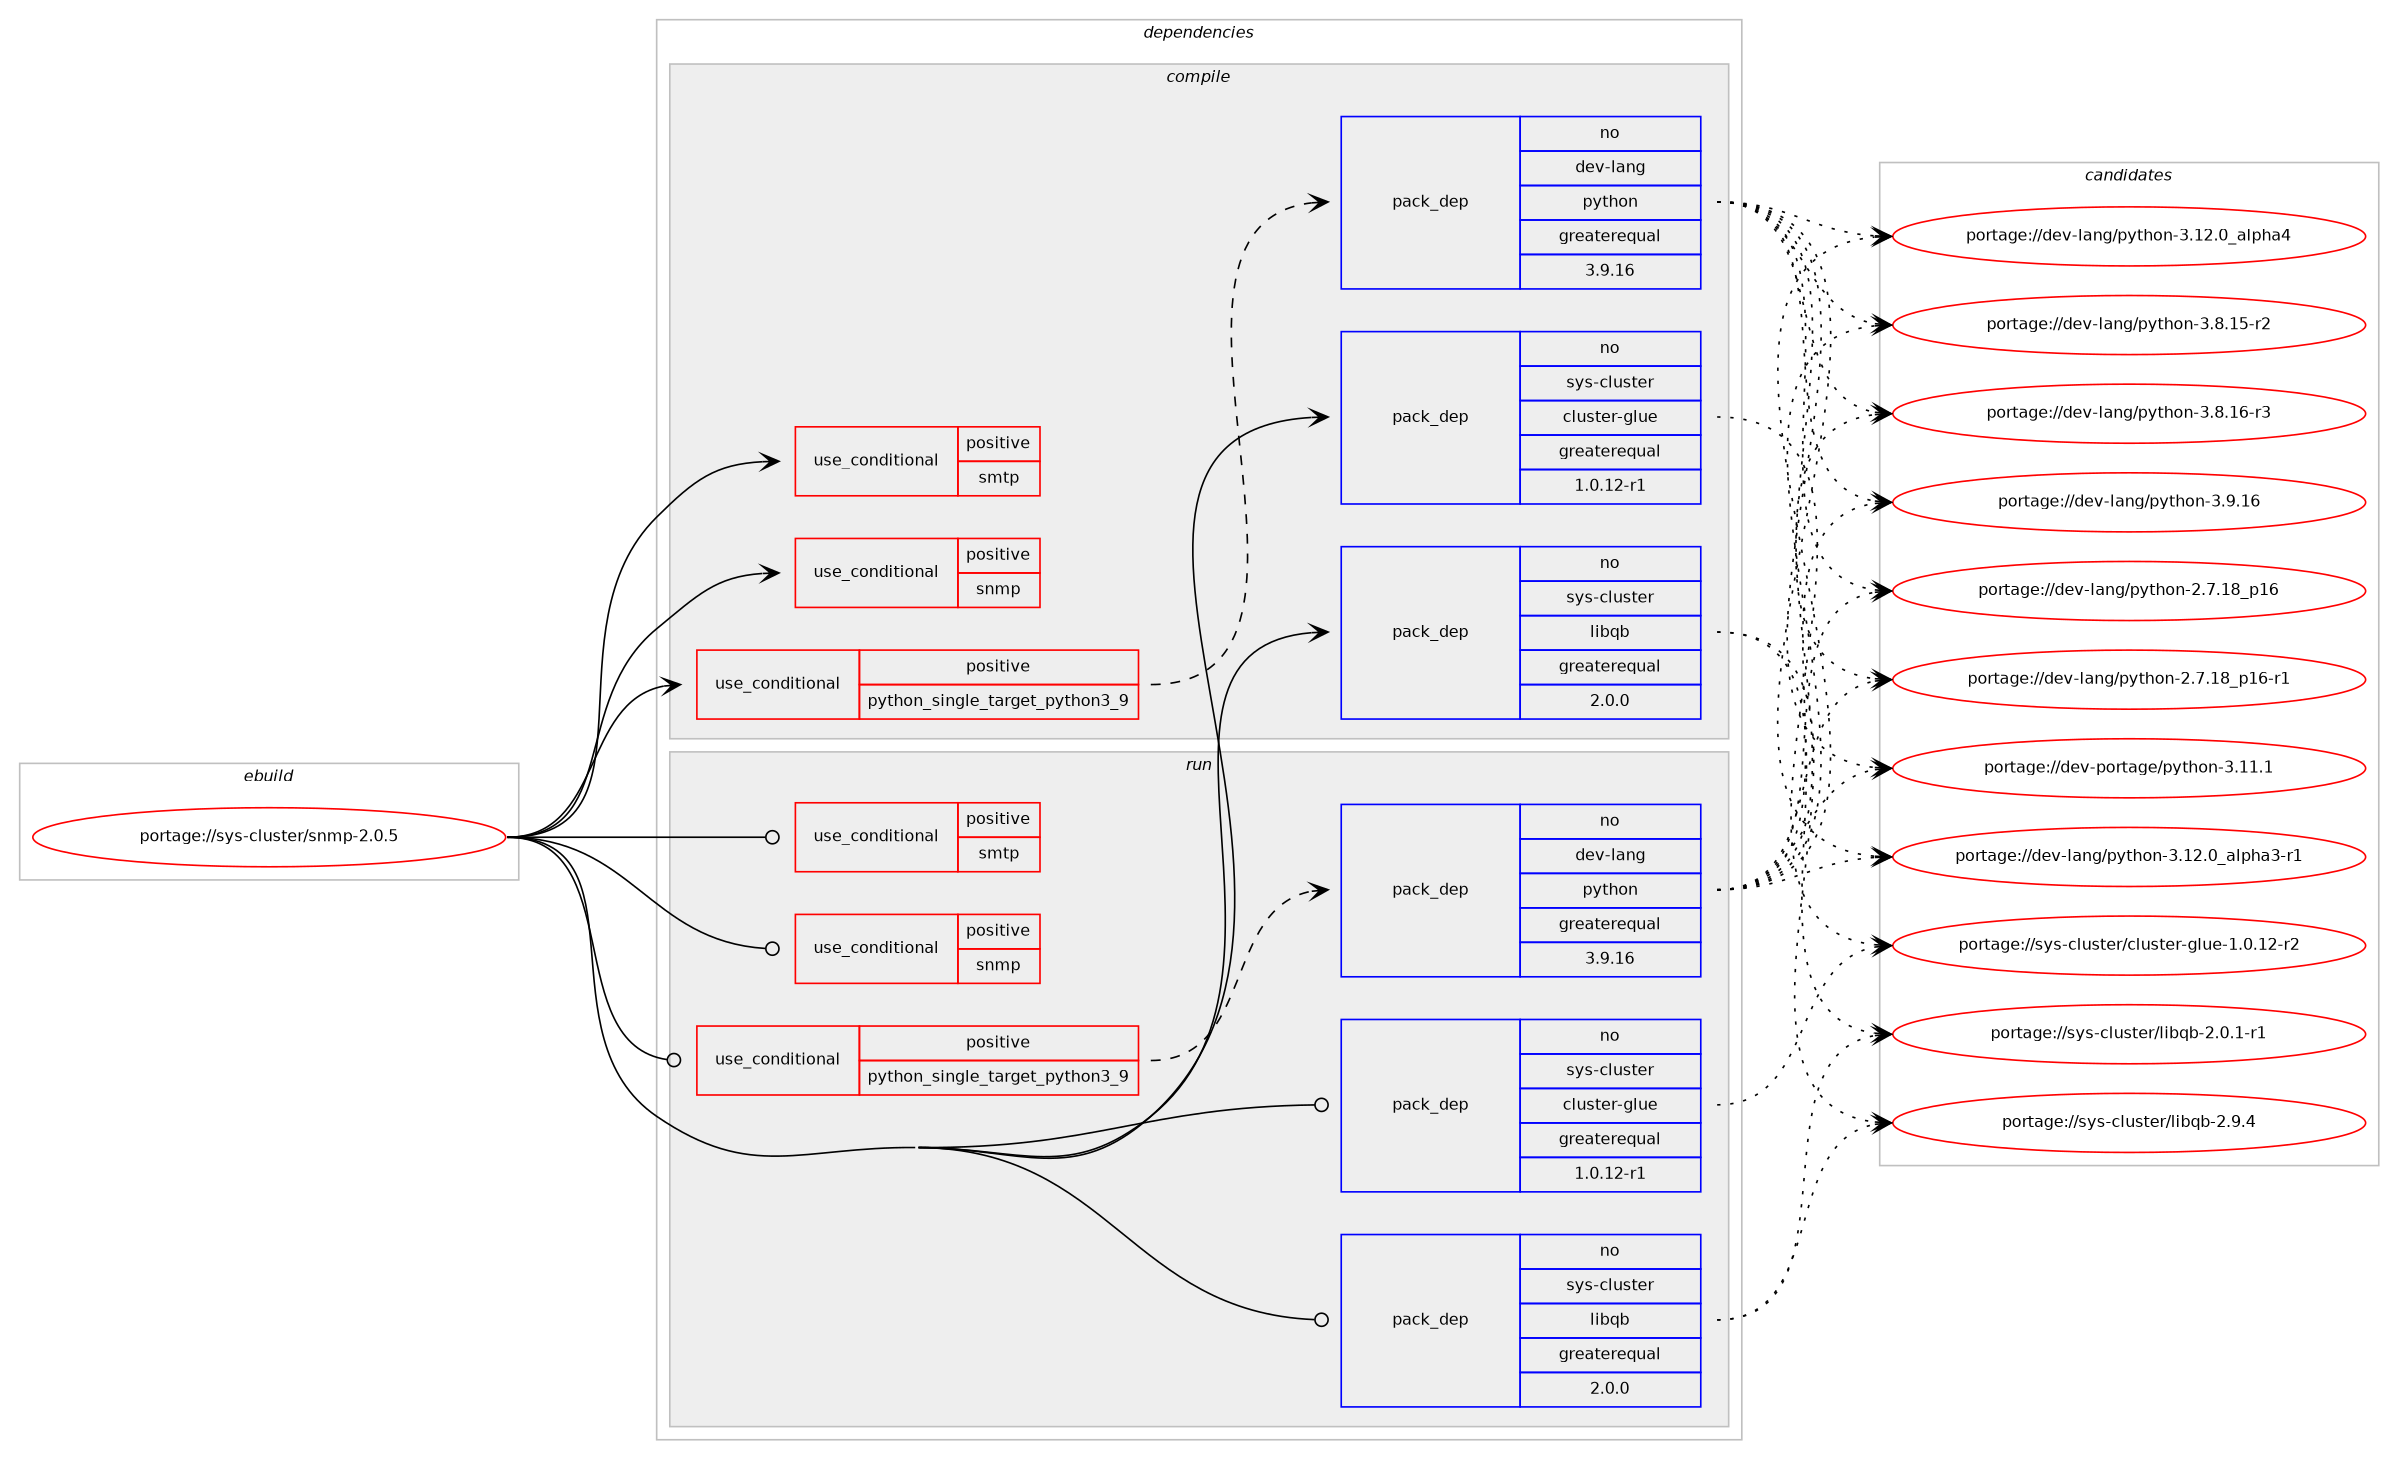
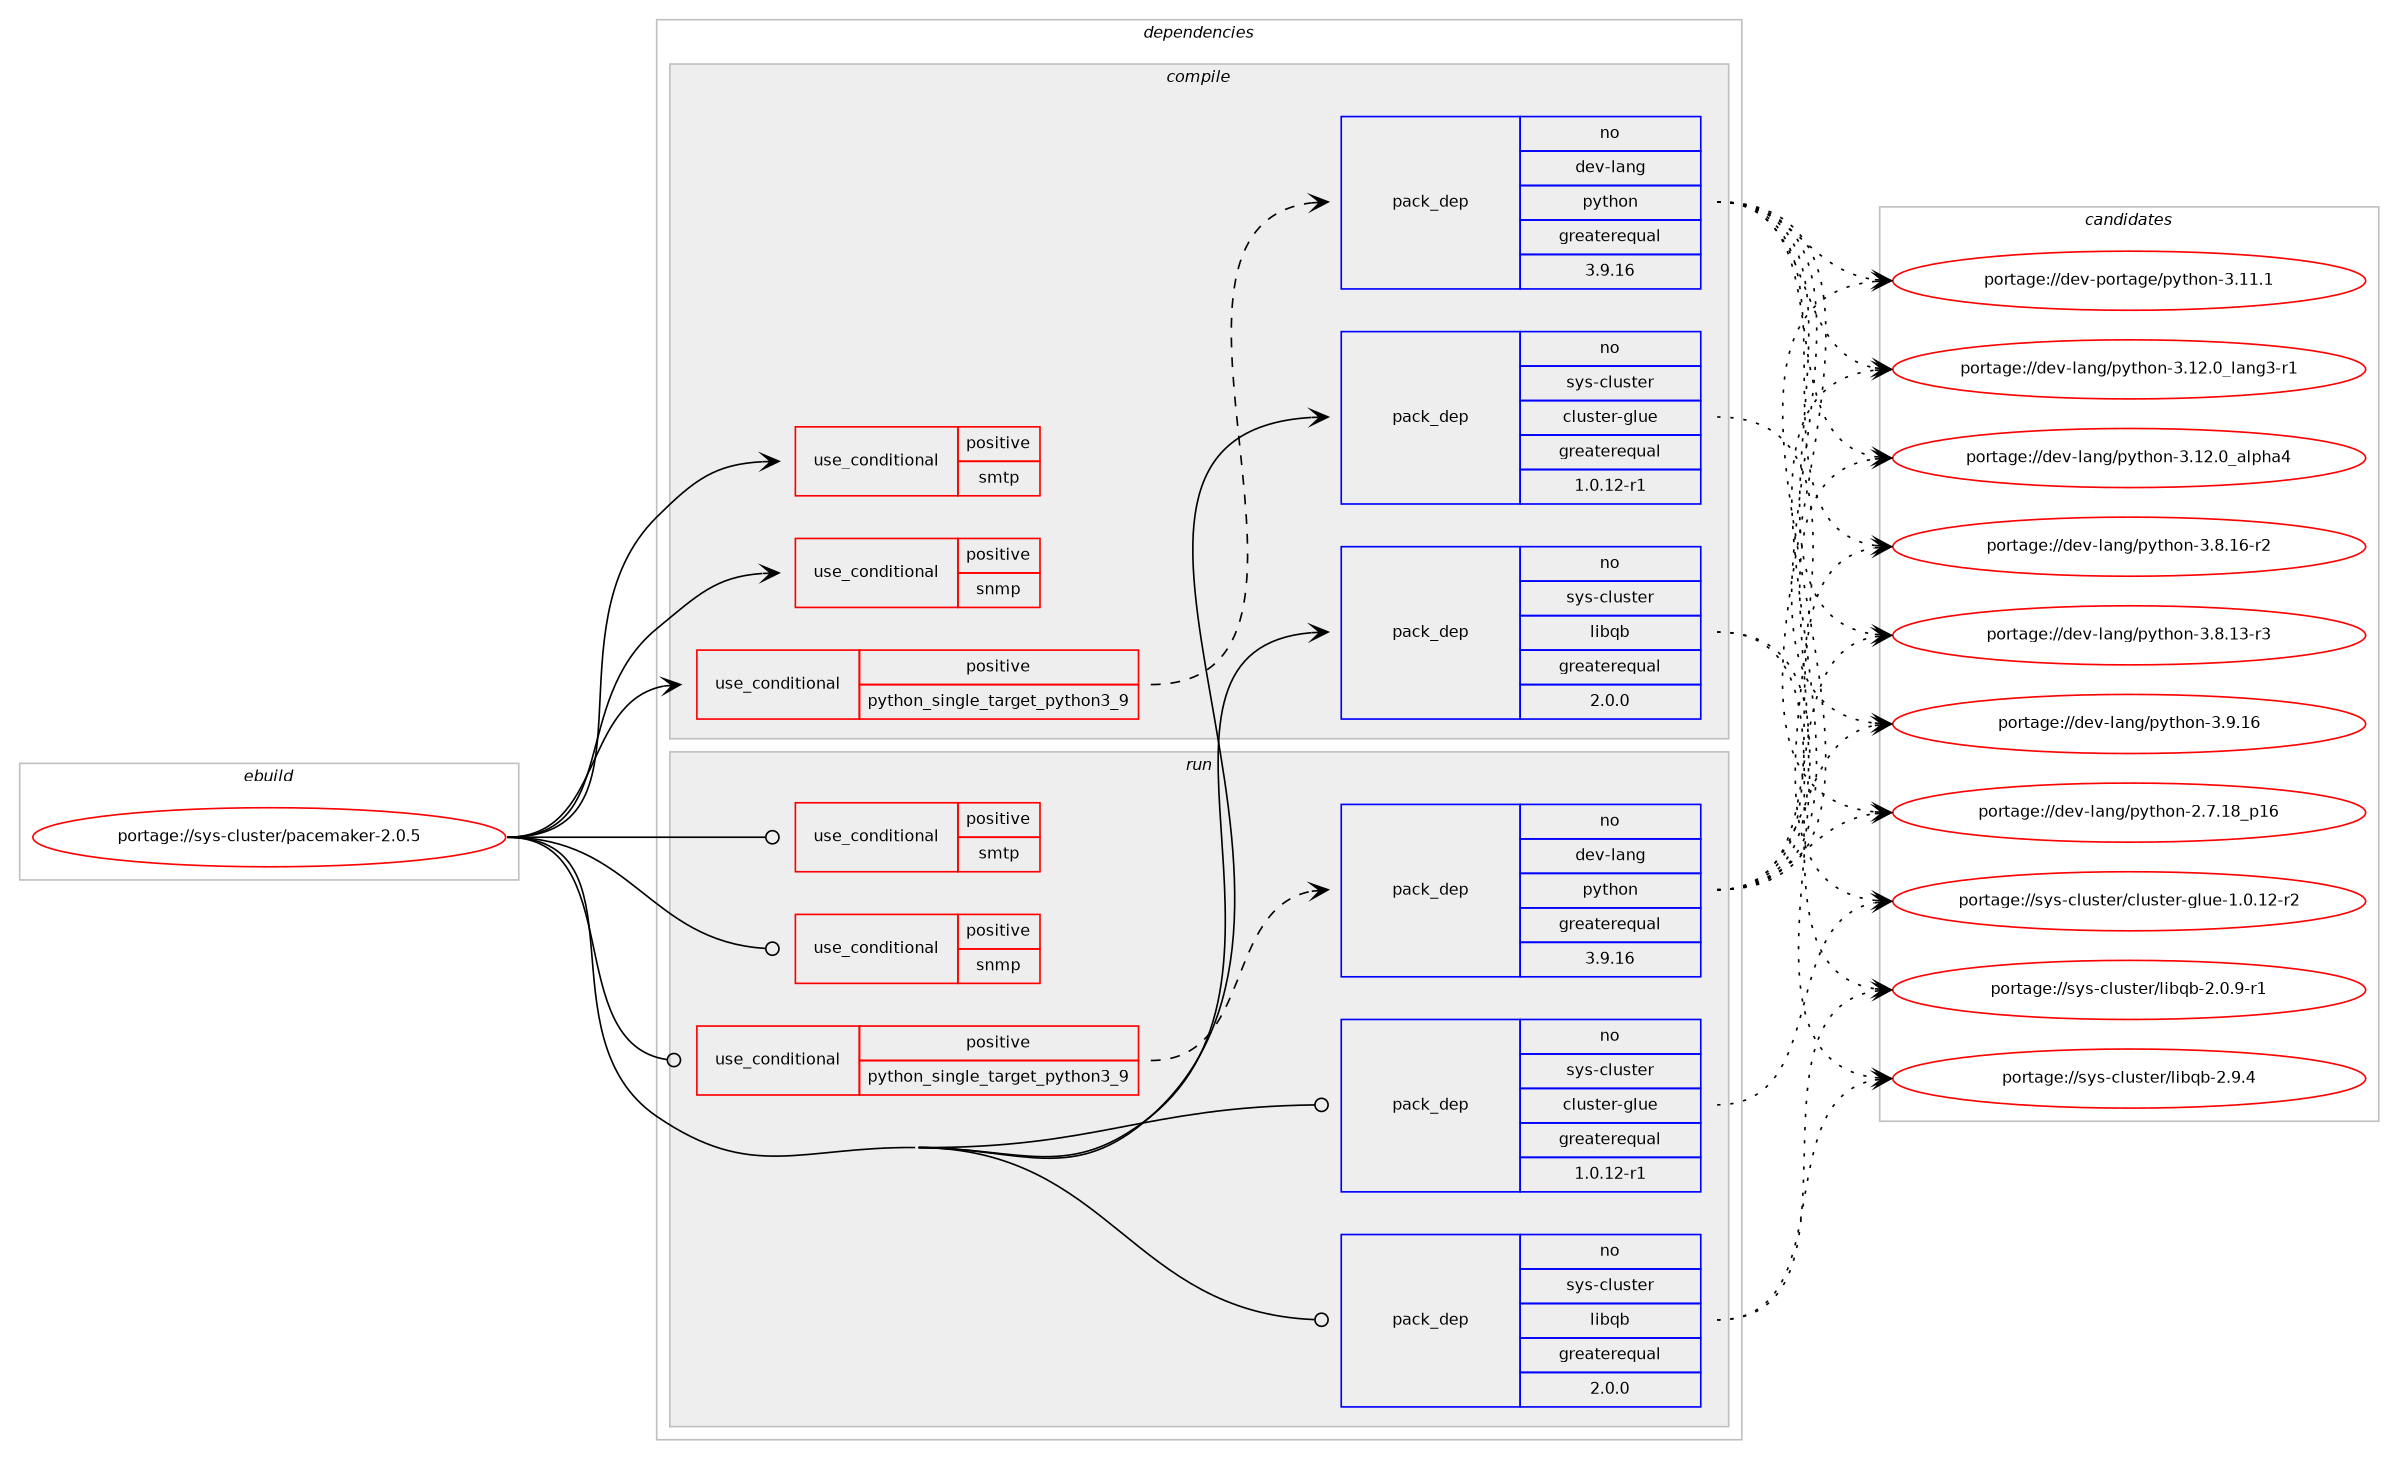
(2129, 325) -> (2129, 547)
(2129, 414) -> (2129, 635)
(2129, 680) -> none
(269, 837) -> (269, 837)
(2129, 857) -> (2129, 369)
(2129, 1034) -> (2129, 990)
